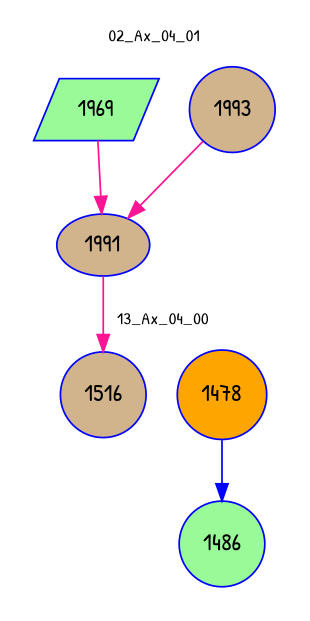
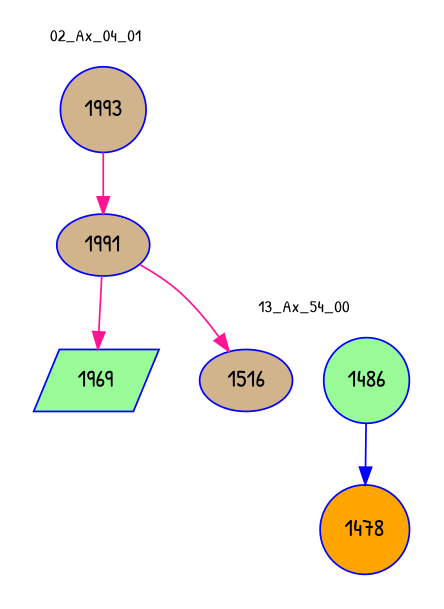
(99, 168) -> (100, 304)
(163, 320) -> (305, 308)
(103, 395) -> (246, 380)
(222, 462) -> (366, 445)
